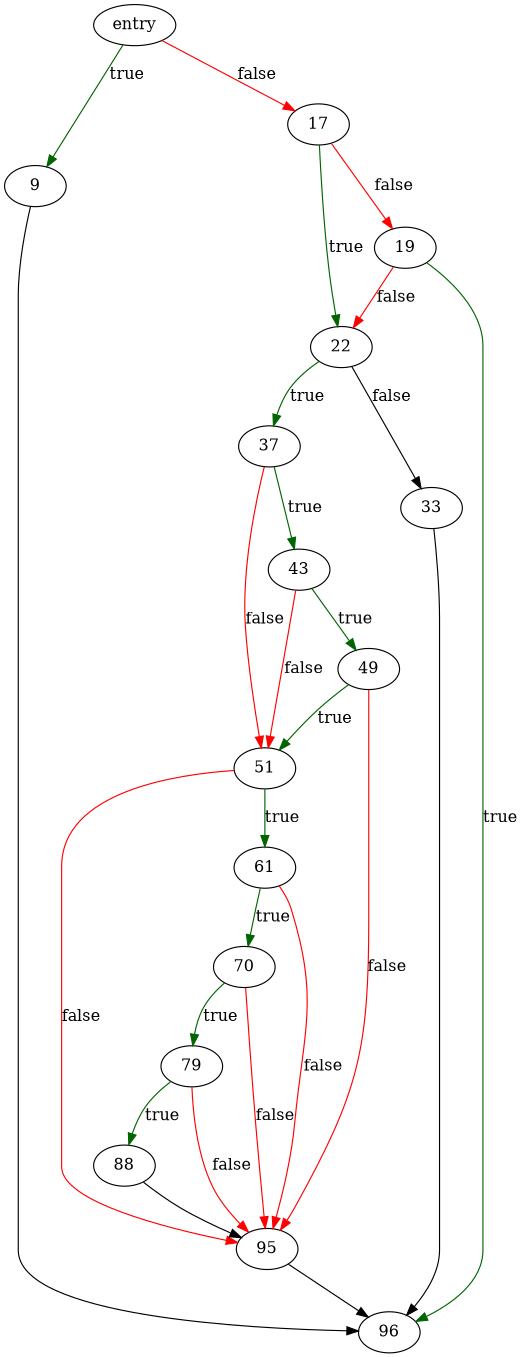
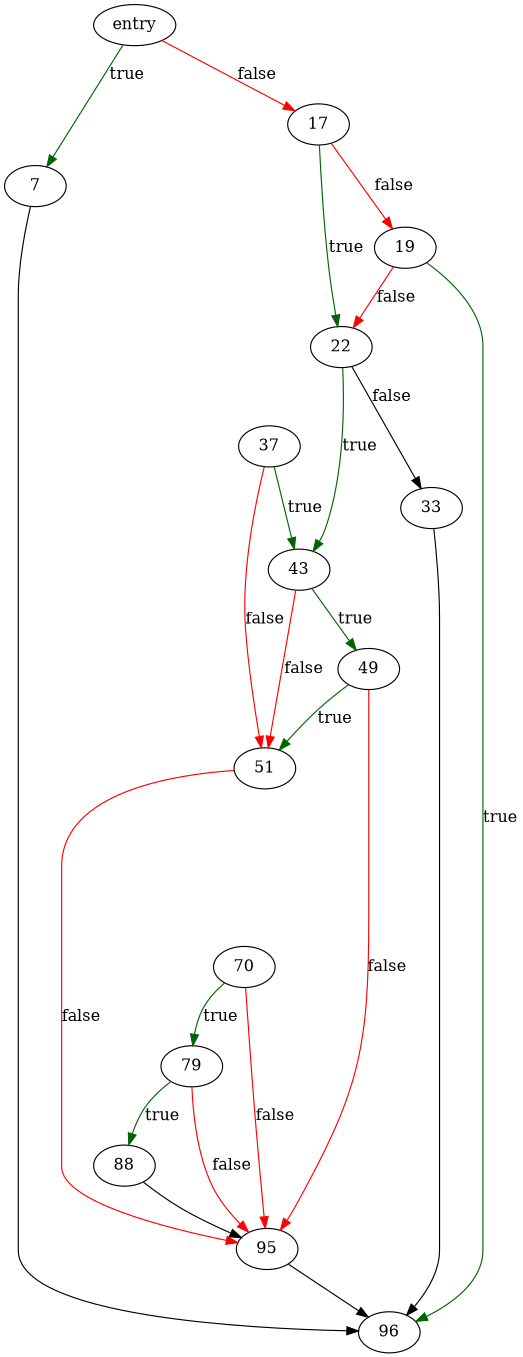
(35, 186) -> (35, 186)
(293, 384) -> (340, 456)
(265, 868) -> none
